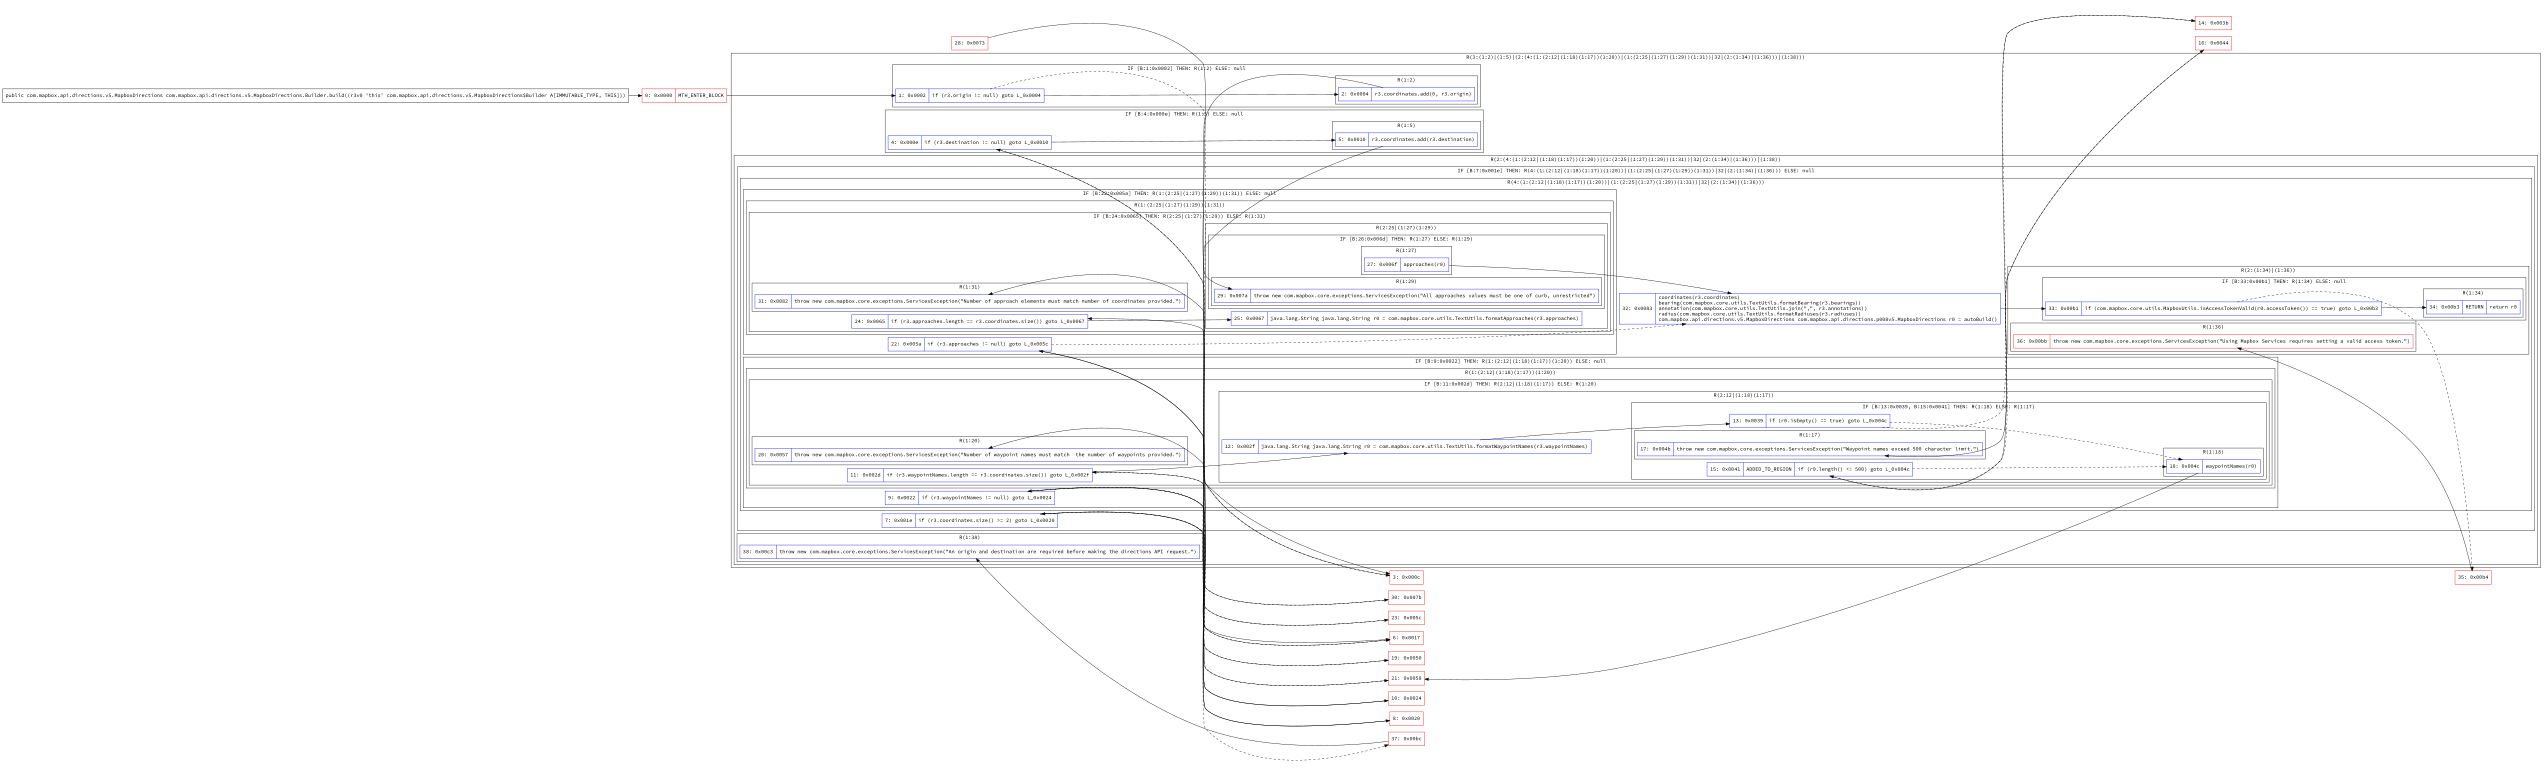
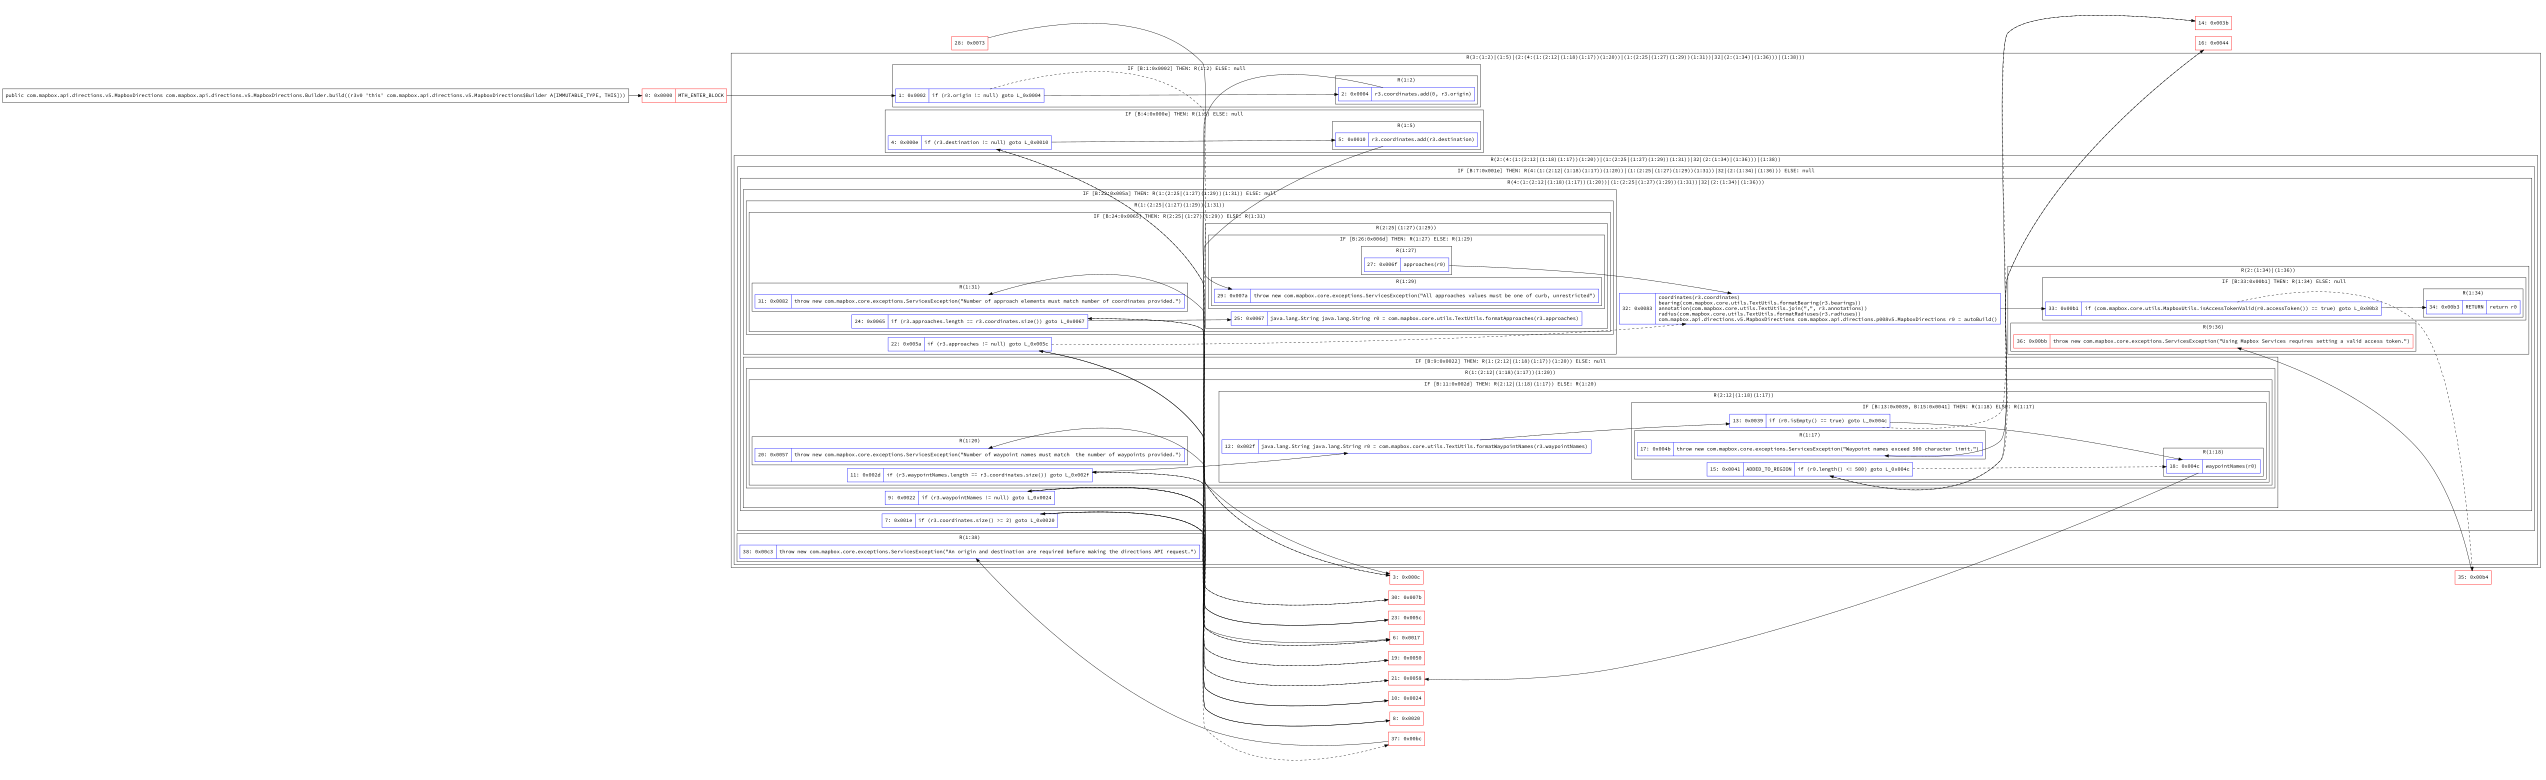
(2213, 327) -> (2213, 327)
(2035, 434) -> (2035, 434)
(1204, 506) -> (1204, 506)
